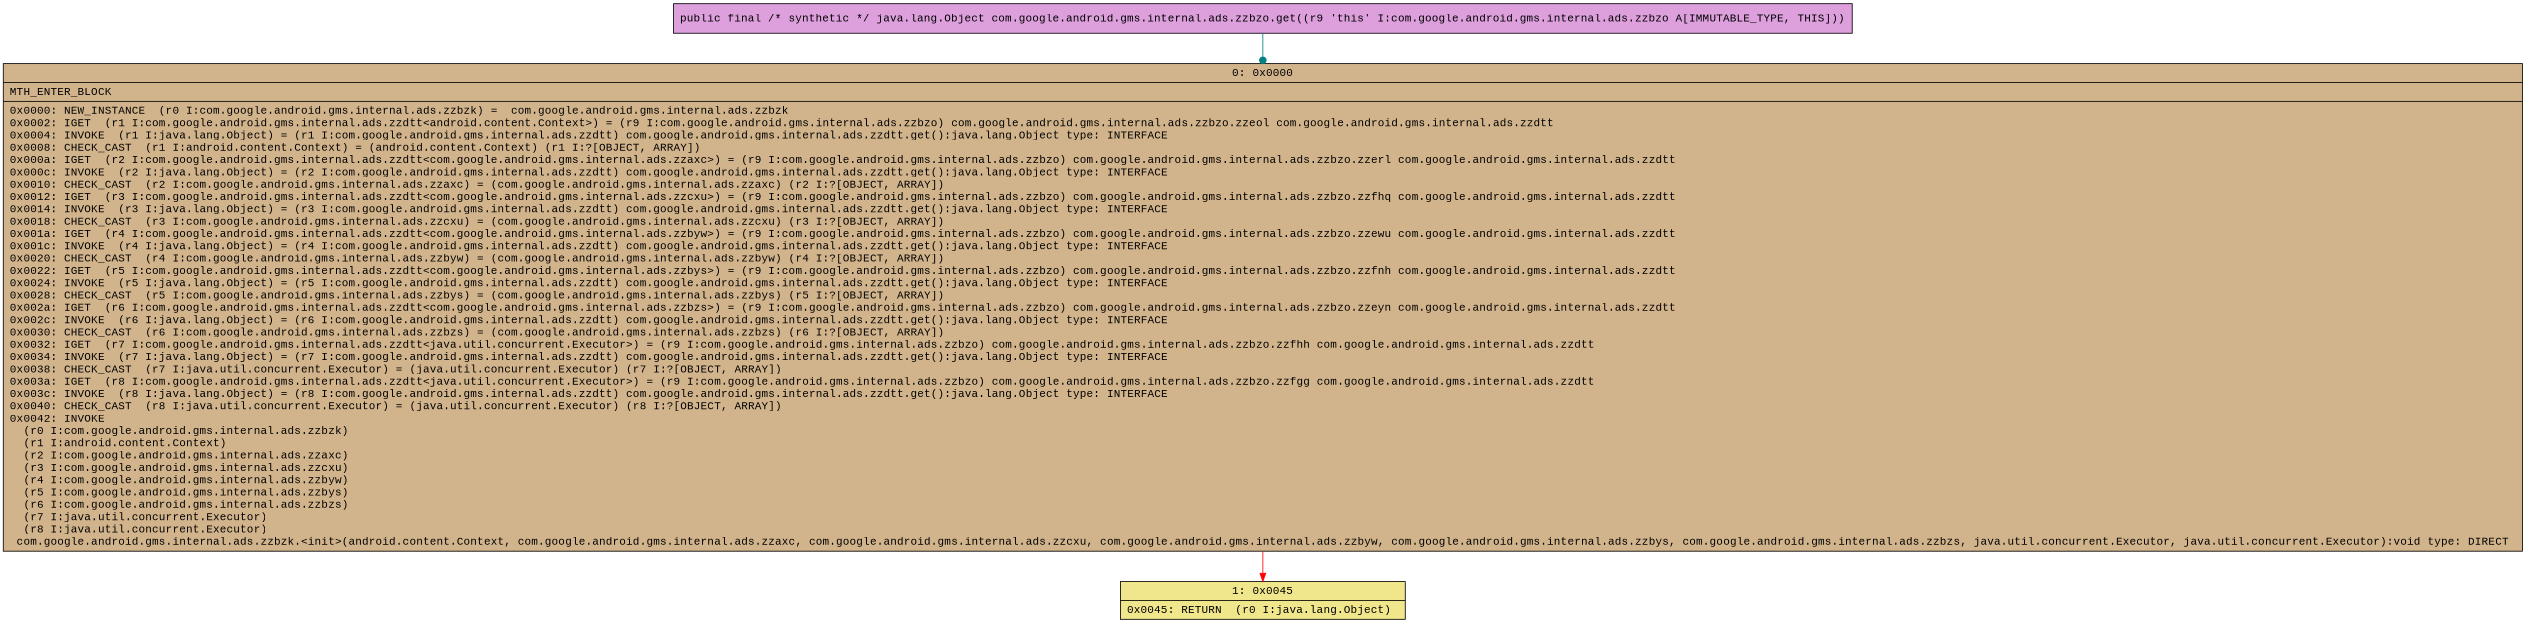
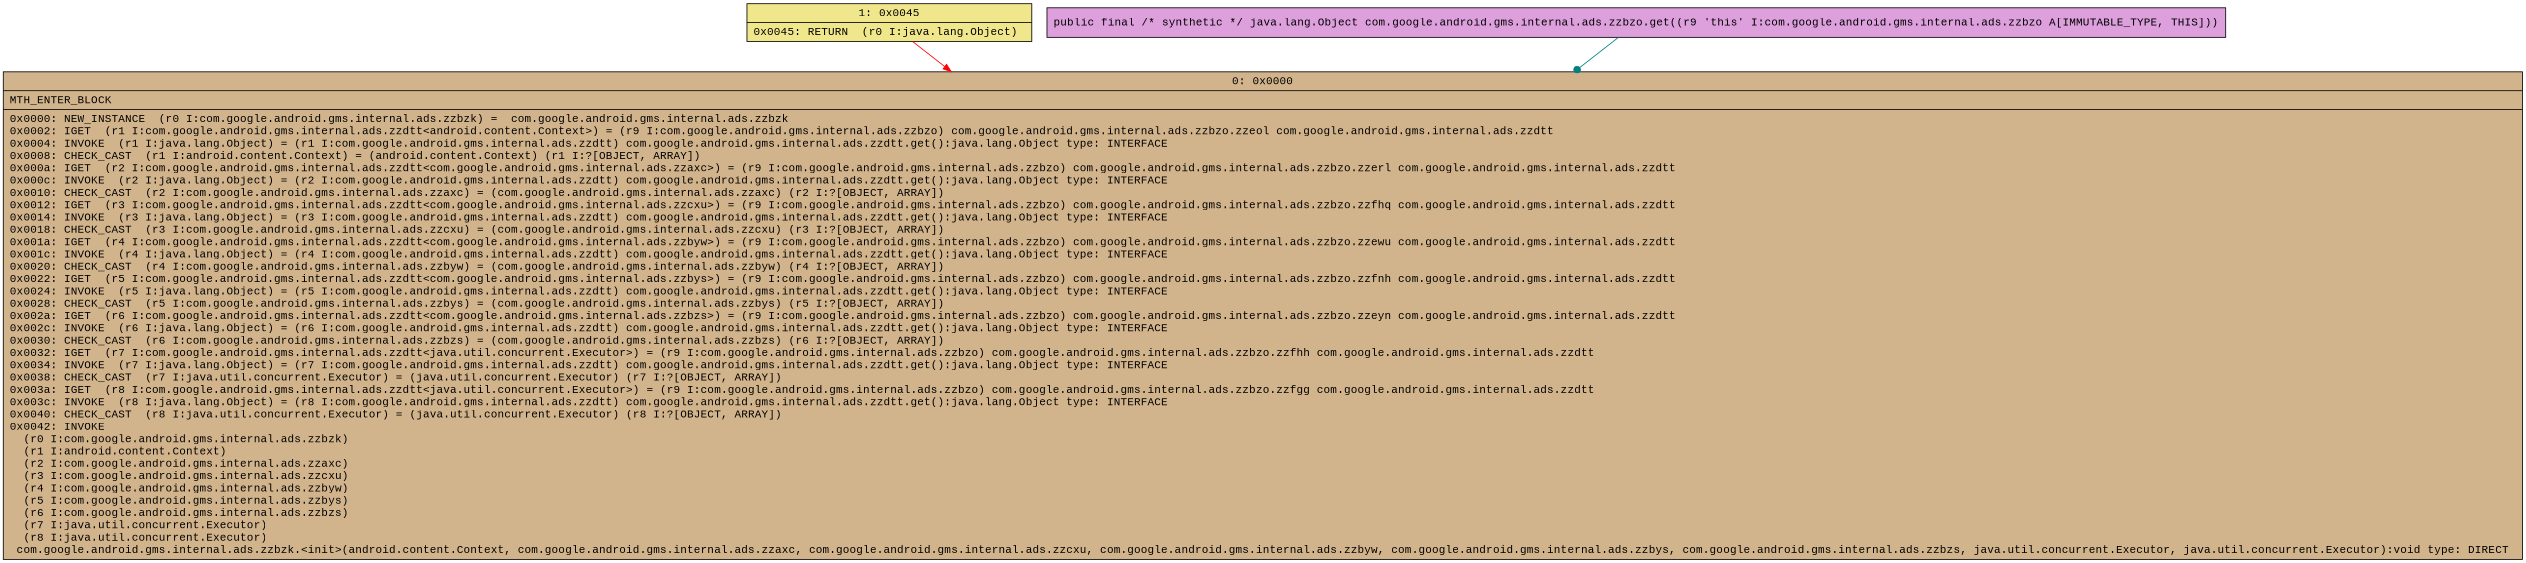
(1263, 562) -> (929, 54)
